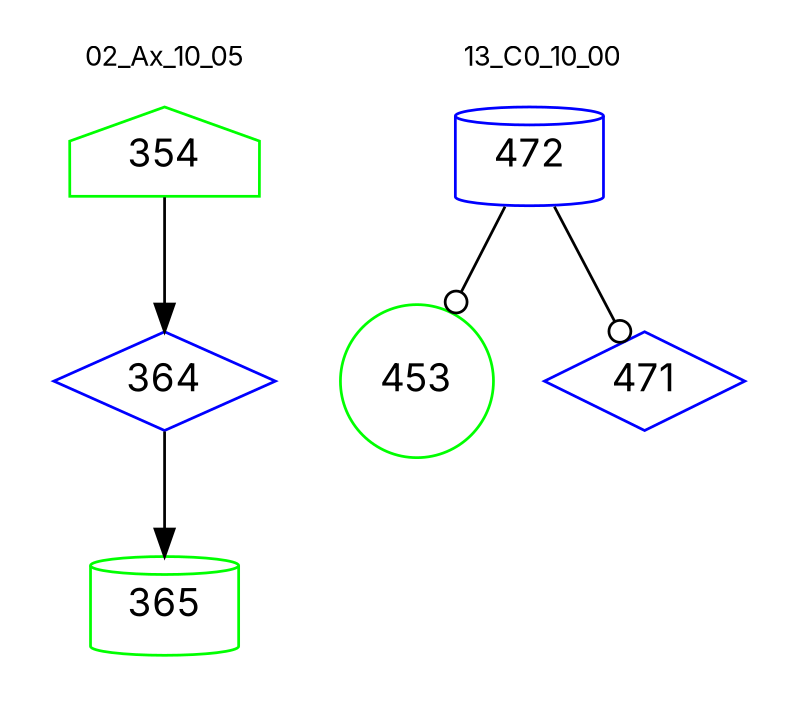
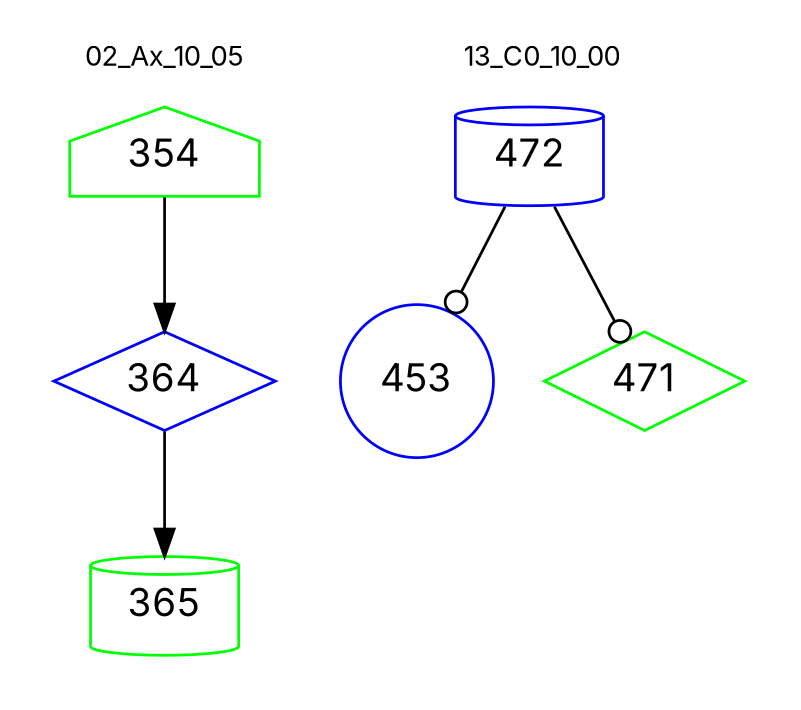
(417, 381) -> (417, 381)
(645, 381) -> (645, 381)
